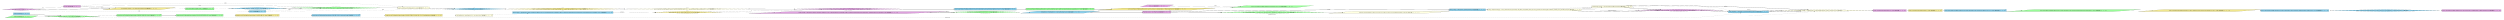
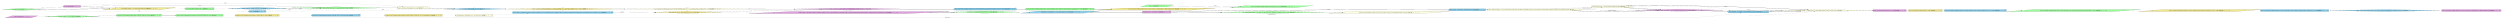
(1157, 6) -> (1157, 6)
(22, 9) -> (22, 9)
(22, 14) -> none
(22, 17) -> (22, 17)
